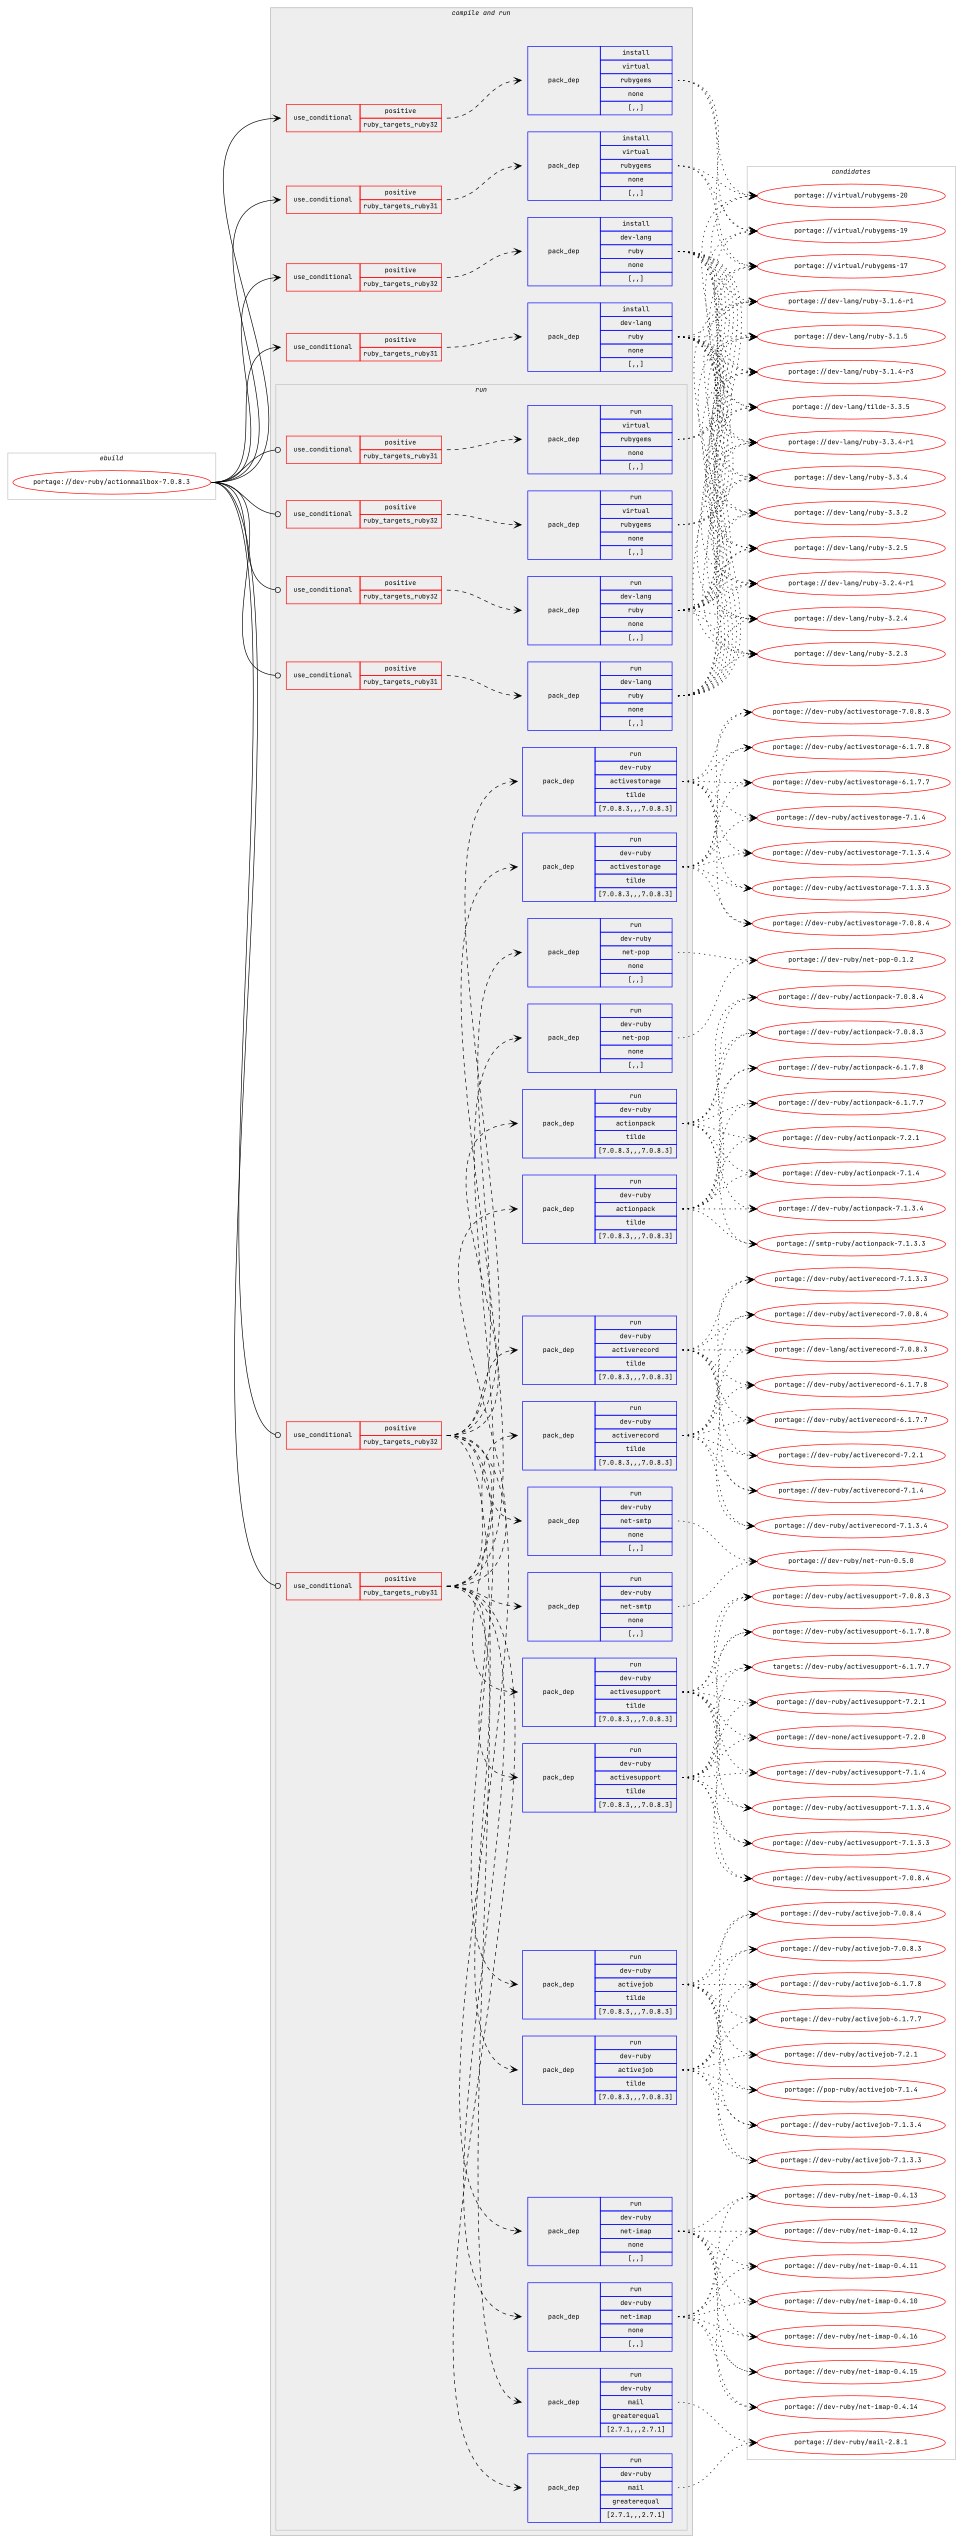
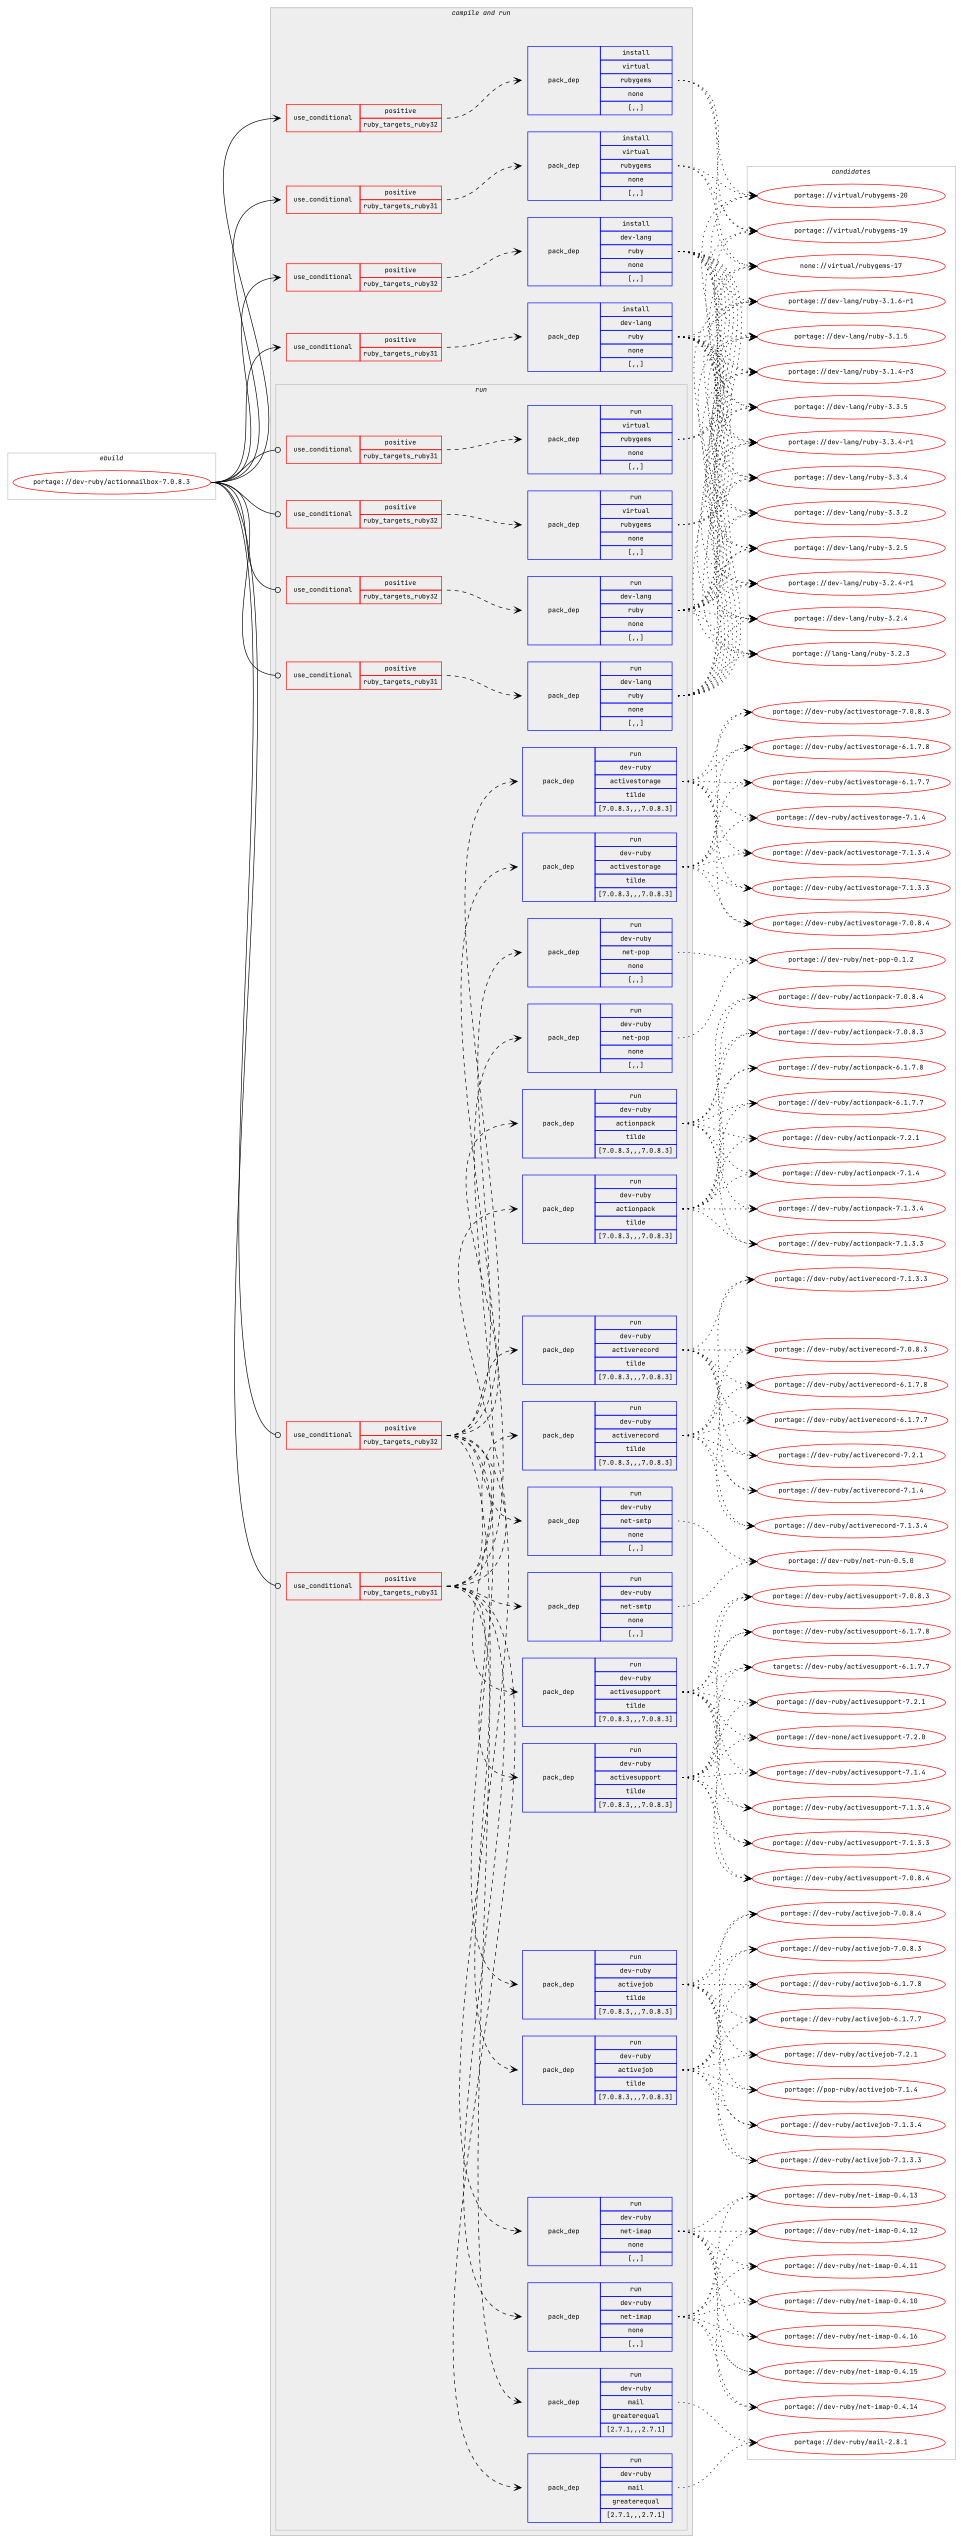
(851, 266) -> (851, 266)
(851, 407) -> (851, 407)
(851, 654) -> (851, 654)
(851, 853) -> (851, 853)
(851, 1244) -> (851, 1244)
(851, 1315) -> none
(851, 1350) -> (851, 1350)
